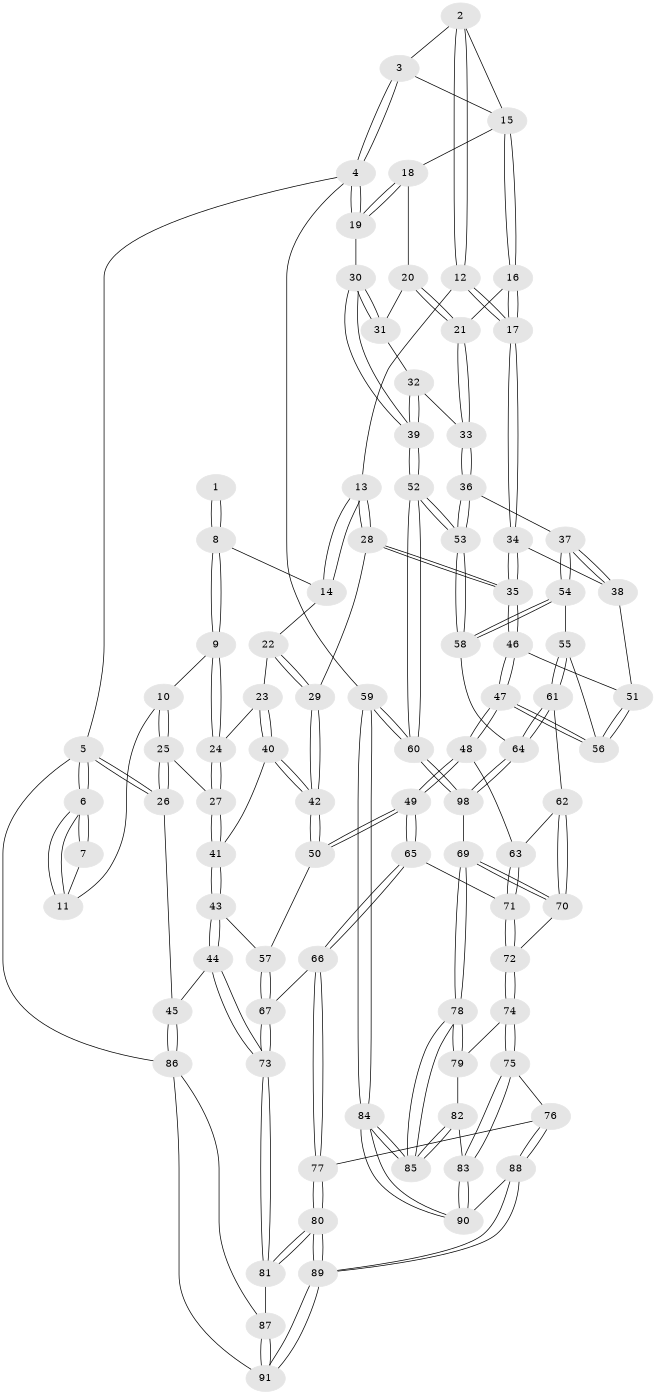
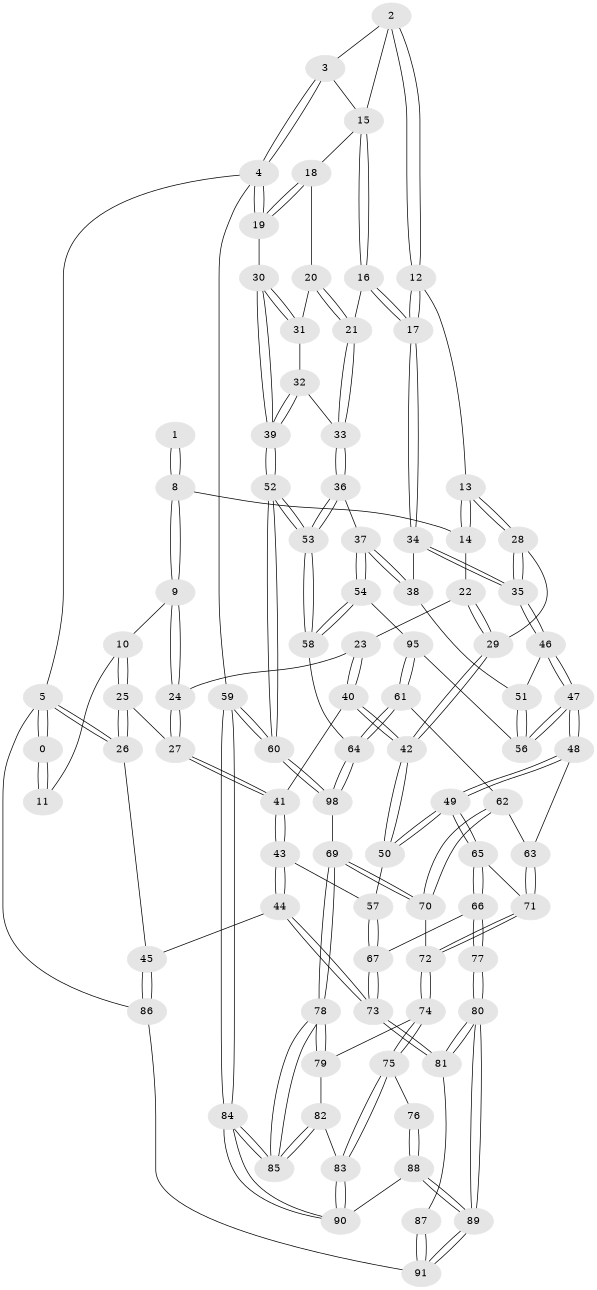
(565, 645) -> (413, 645)
(84, 802) -> (43, 750)
(84, 854) -> none
(449, 1139) -> none
(219, 1195) -> none
